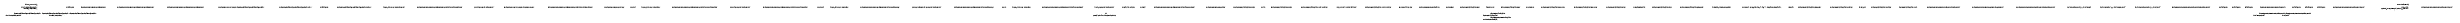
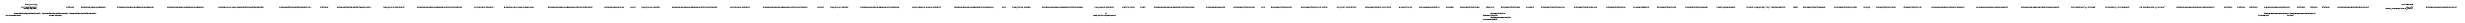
(1639, 7) -> (1641, 7)
